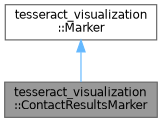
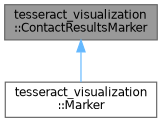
(81, 67) -> (81, 67)
